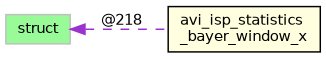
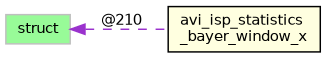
(119, 21) -> (119, 21)
